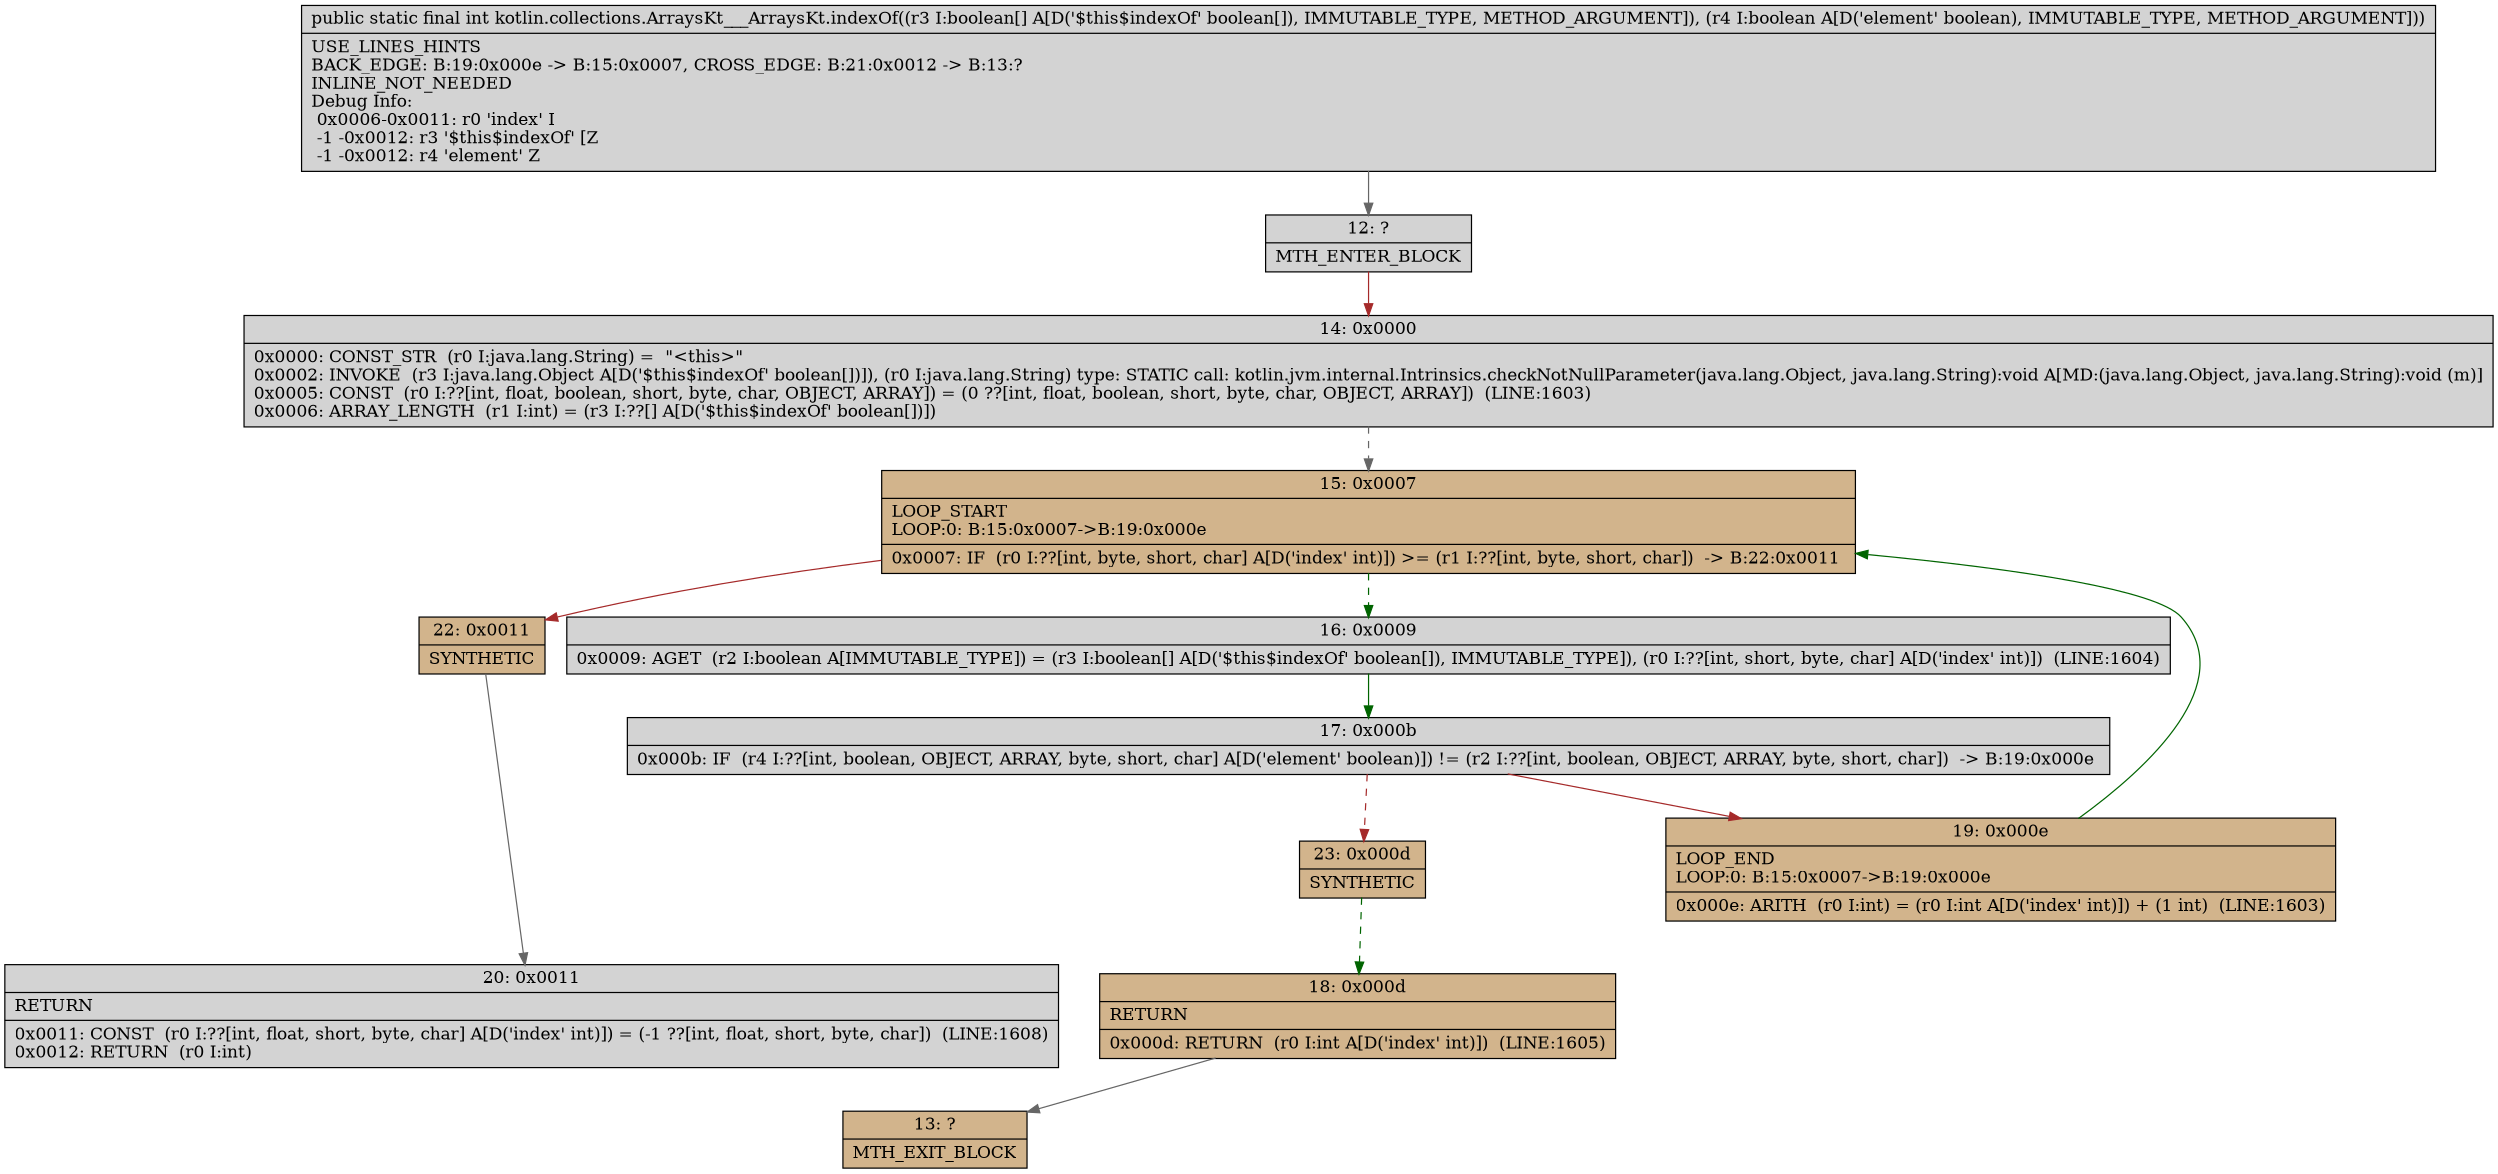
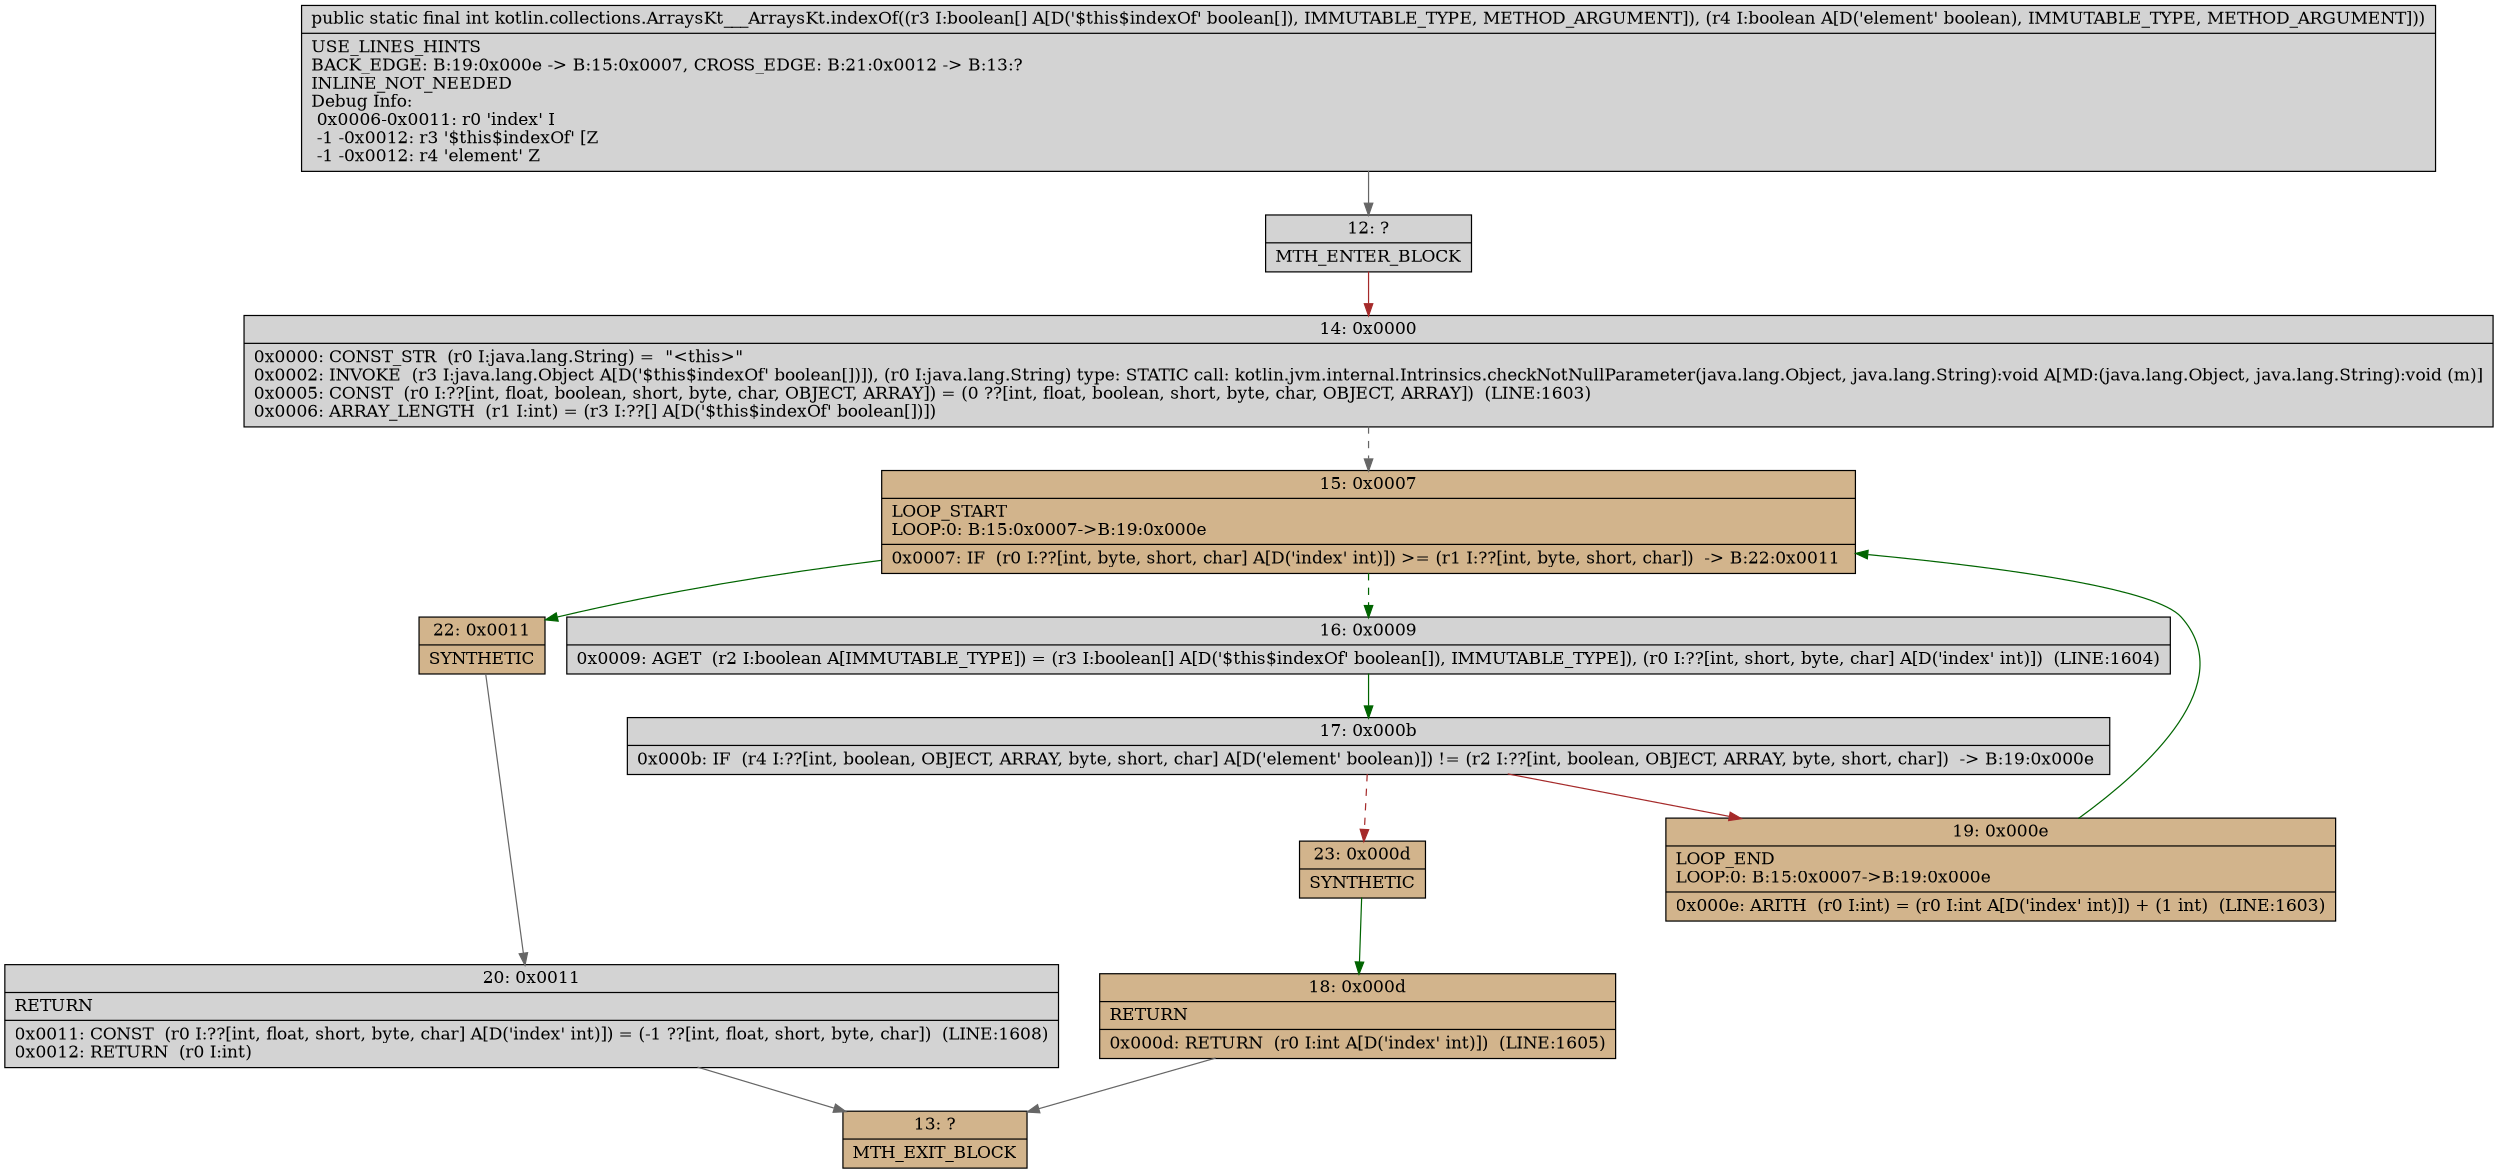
(719, 584) -> (719, 584)
(1361, 930) -> (1361, 930)
none -> (766, 1088)
